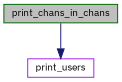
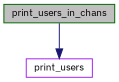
(61, 14) -> (59, 14)
